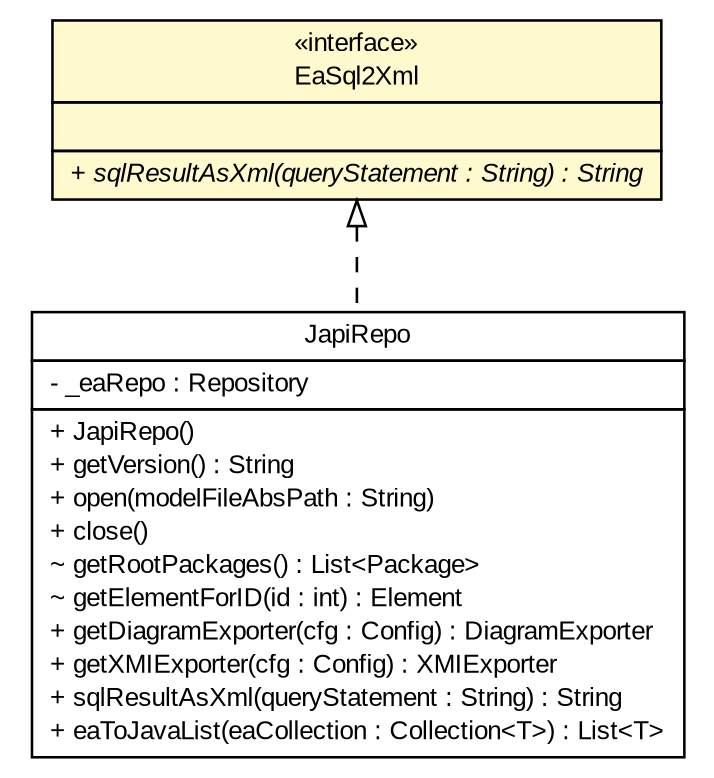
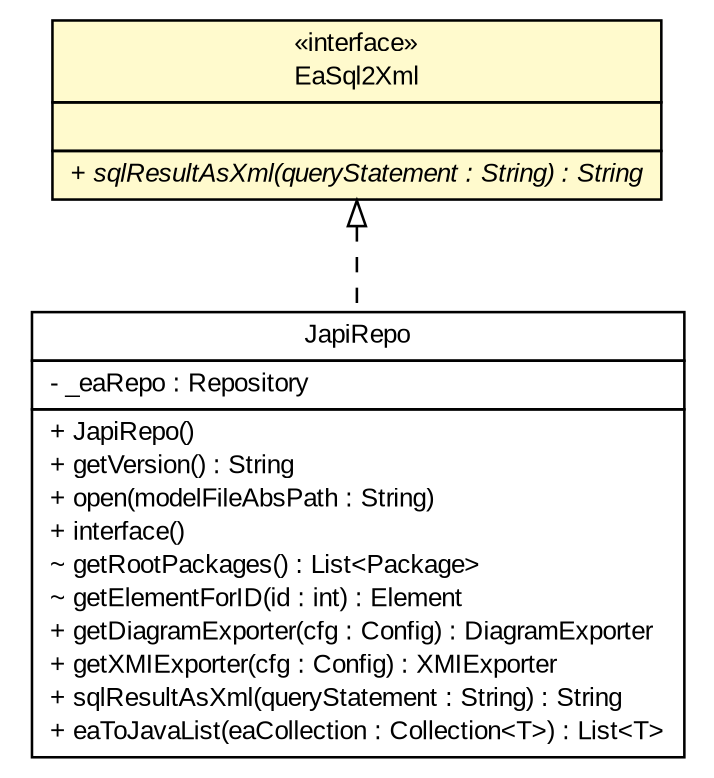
(100, 532) -> (118, 532)
